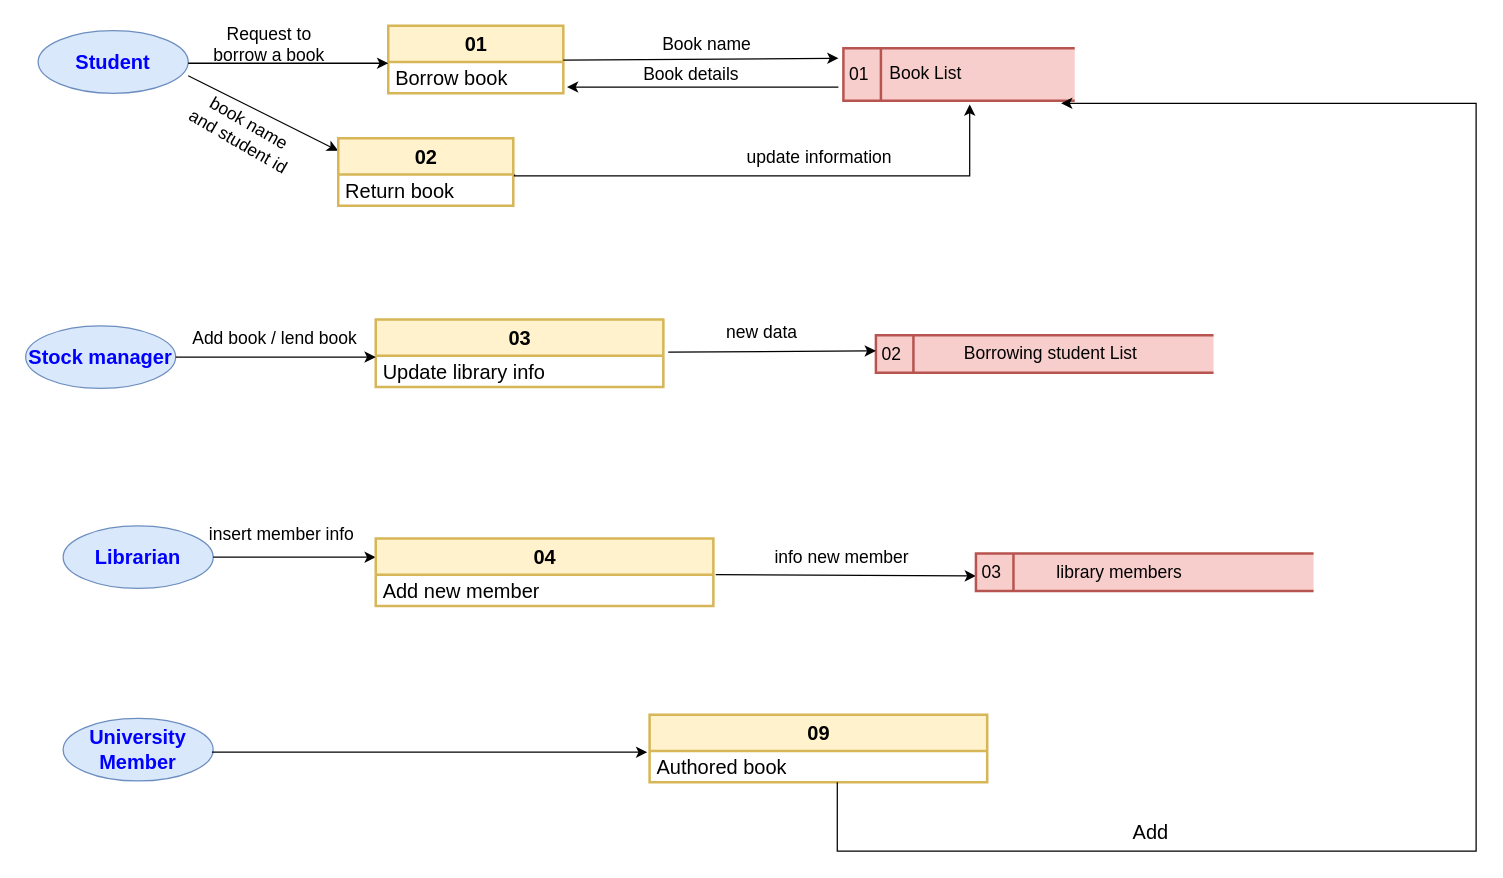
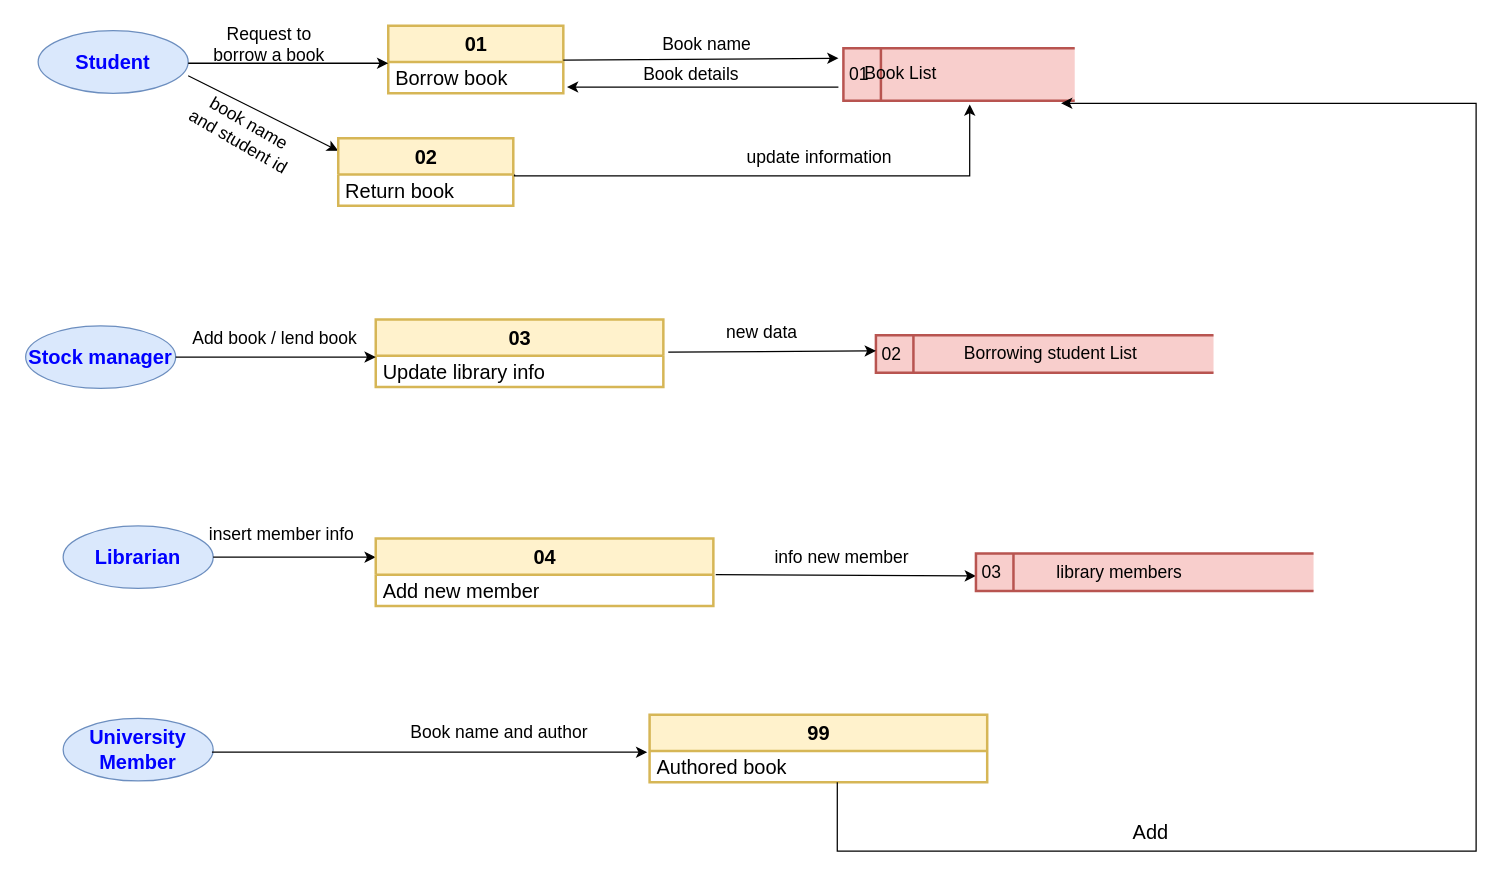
(926, 73) -> (901, 73)
none -> (499, 732)
(819, 733) -> (819, 733)
